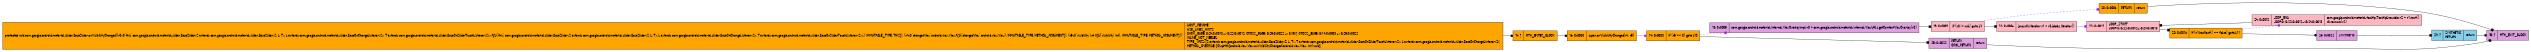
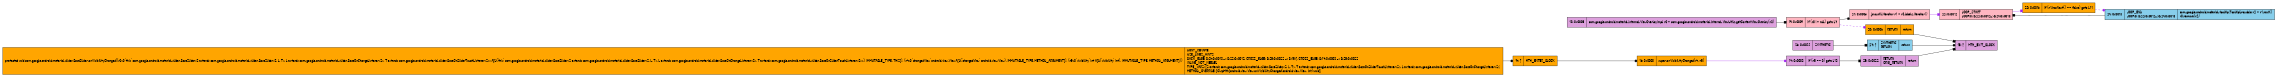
(2038, 14) -> (1851, 26)
(2337, 20) -> (2190, 15)
(1989, 26) -> (1843, 19)
(2163, 30) -> (2016, 11)
(1712, 34) -> none
(2278, 34) -> none
(1673, 36) -> (1813, 61)
